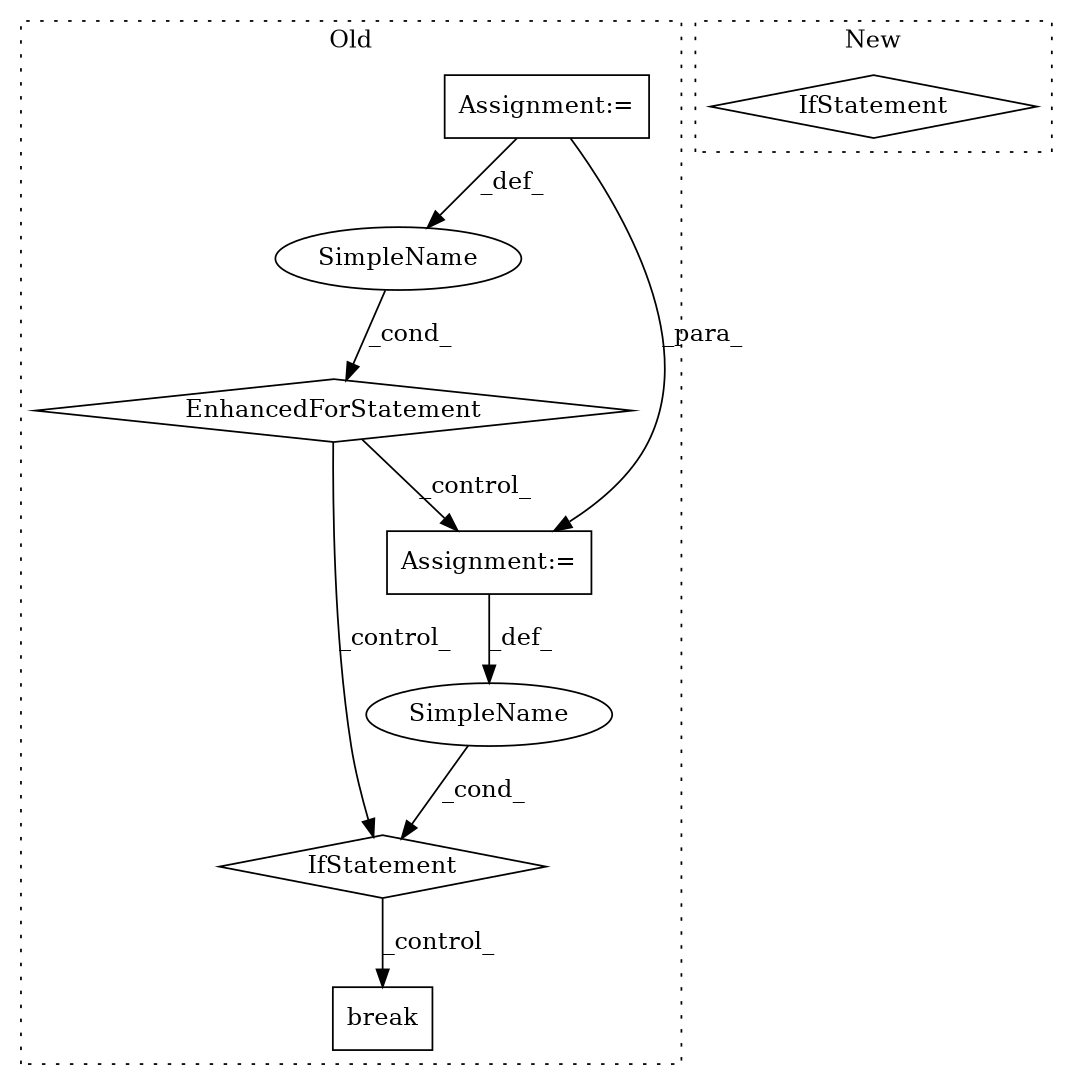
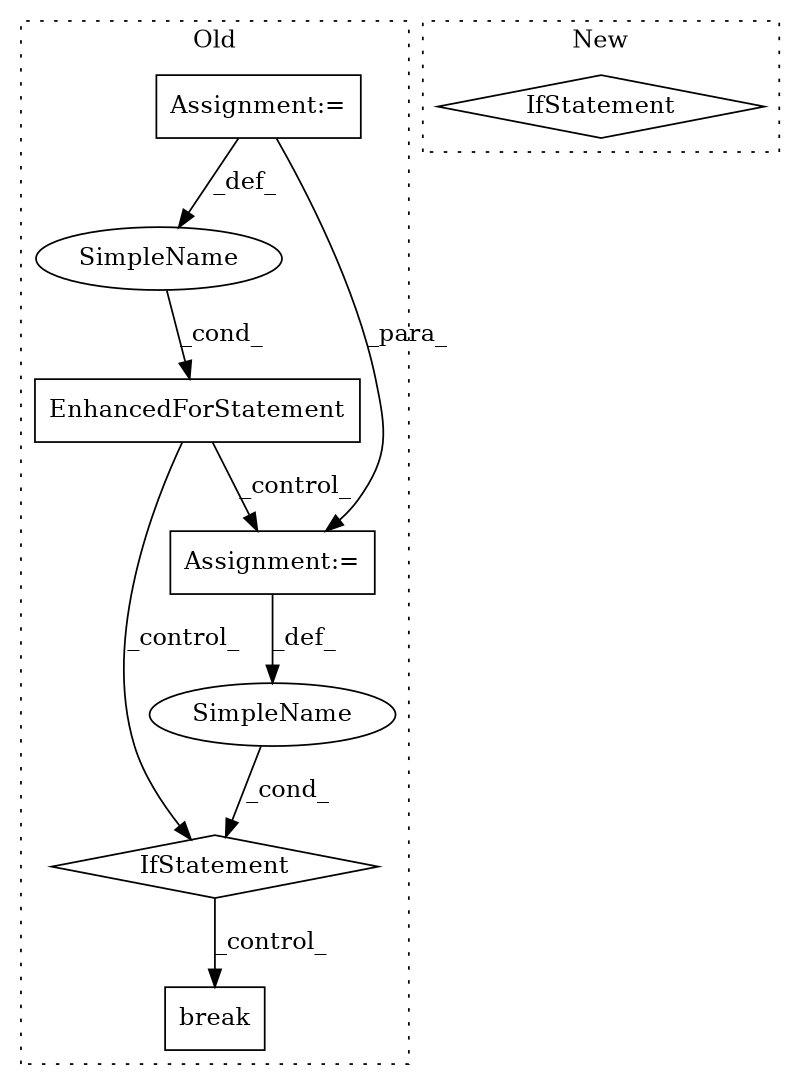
(334, 411) -> (197, 411)
